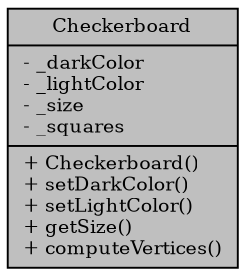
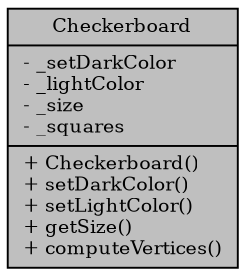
(84, 63) -> (100, 63)
